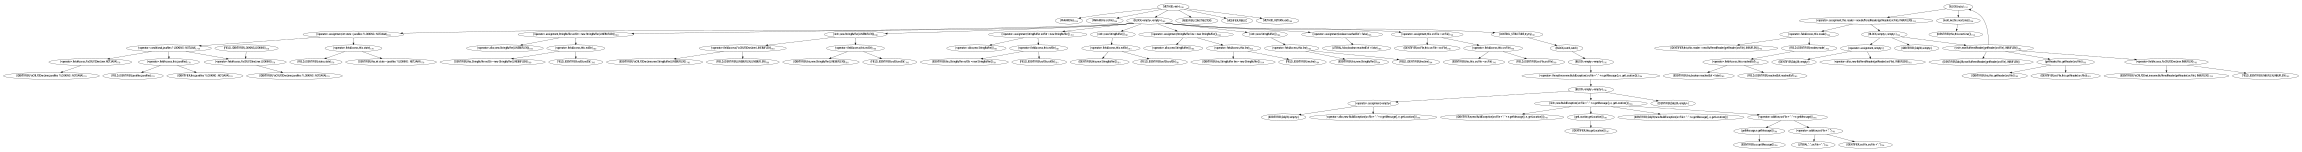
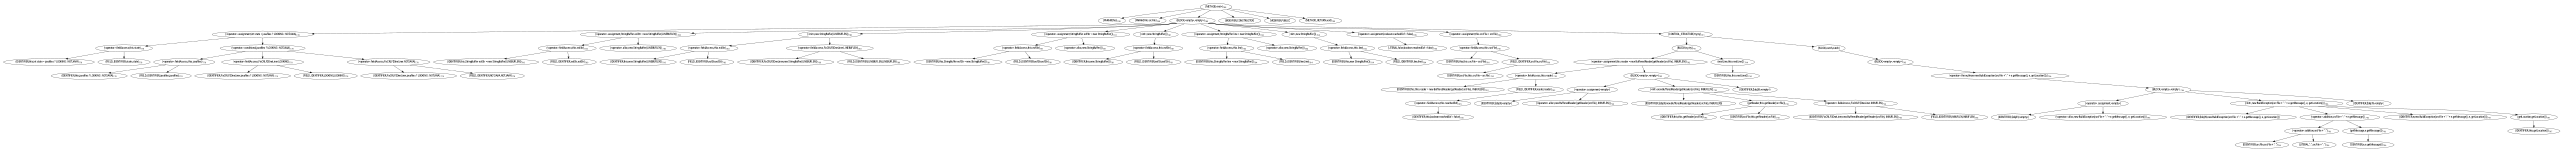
(1986, 24) -> (1687, 40)
(1427, 40) -> (1501, 69)
(246, 54) -> (293, 69)
none -> (492, 76)
(1772, 76) -> none
